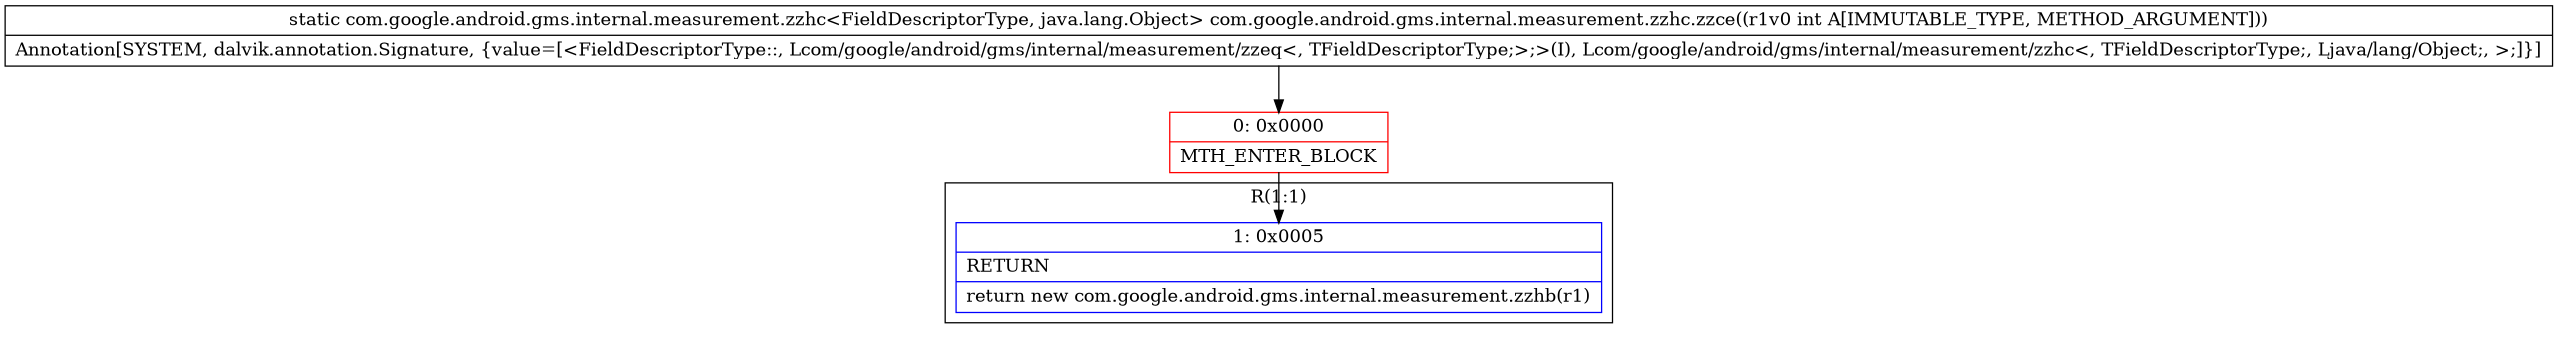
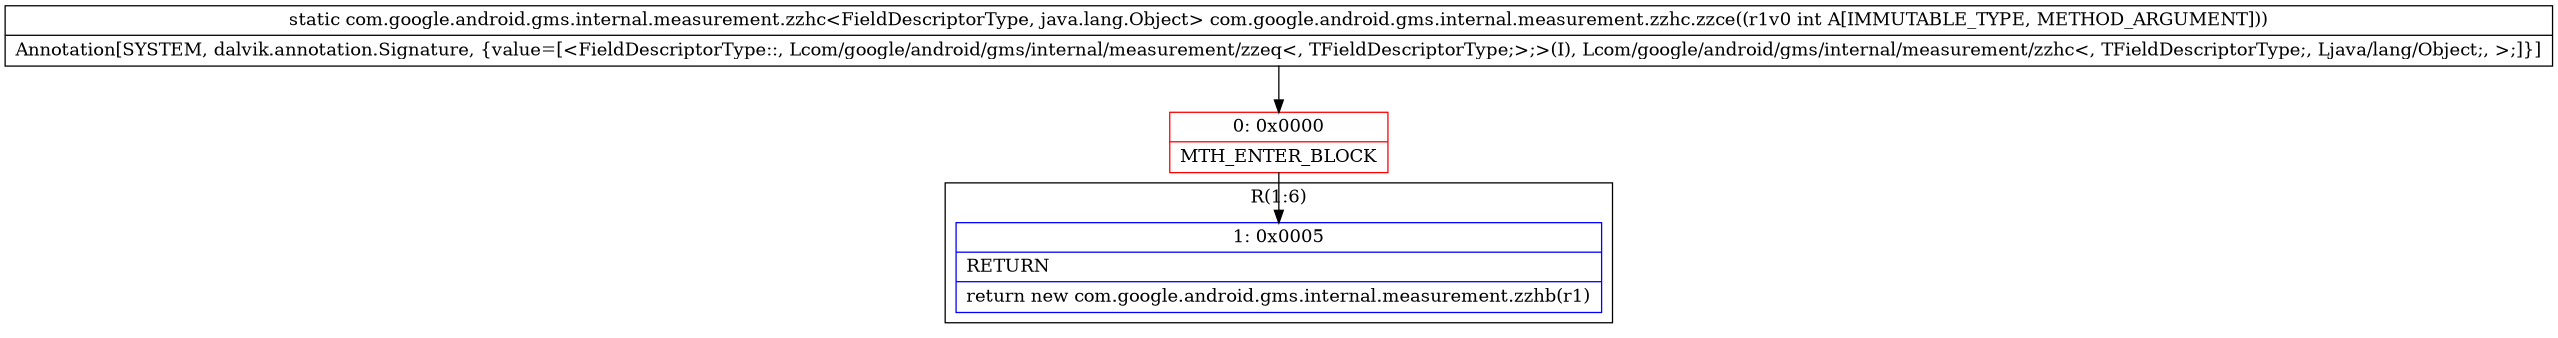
(1279, 198) -> (1279, 198)
